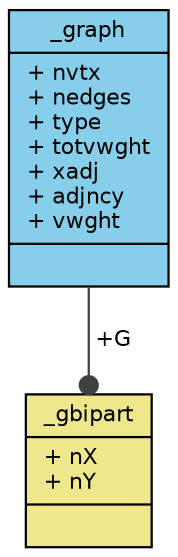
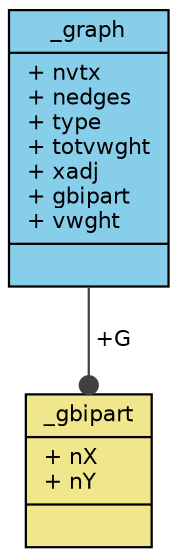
(76, 197) -> (79, 197)
